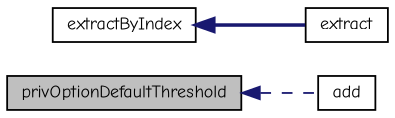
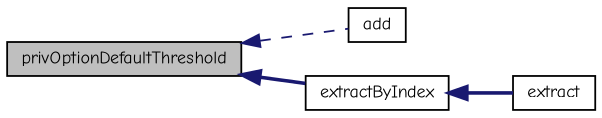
none -> (282, 80)
